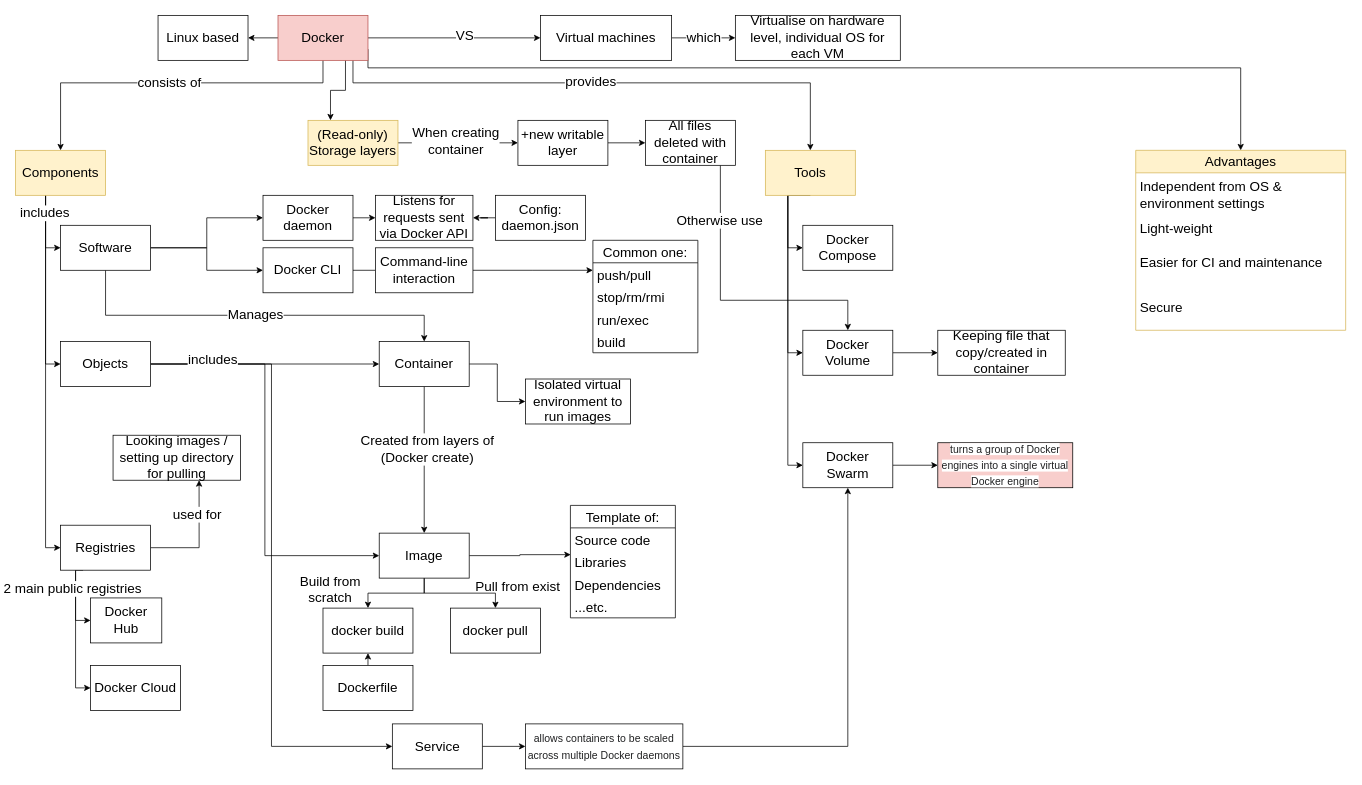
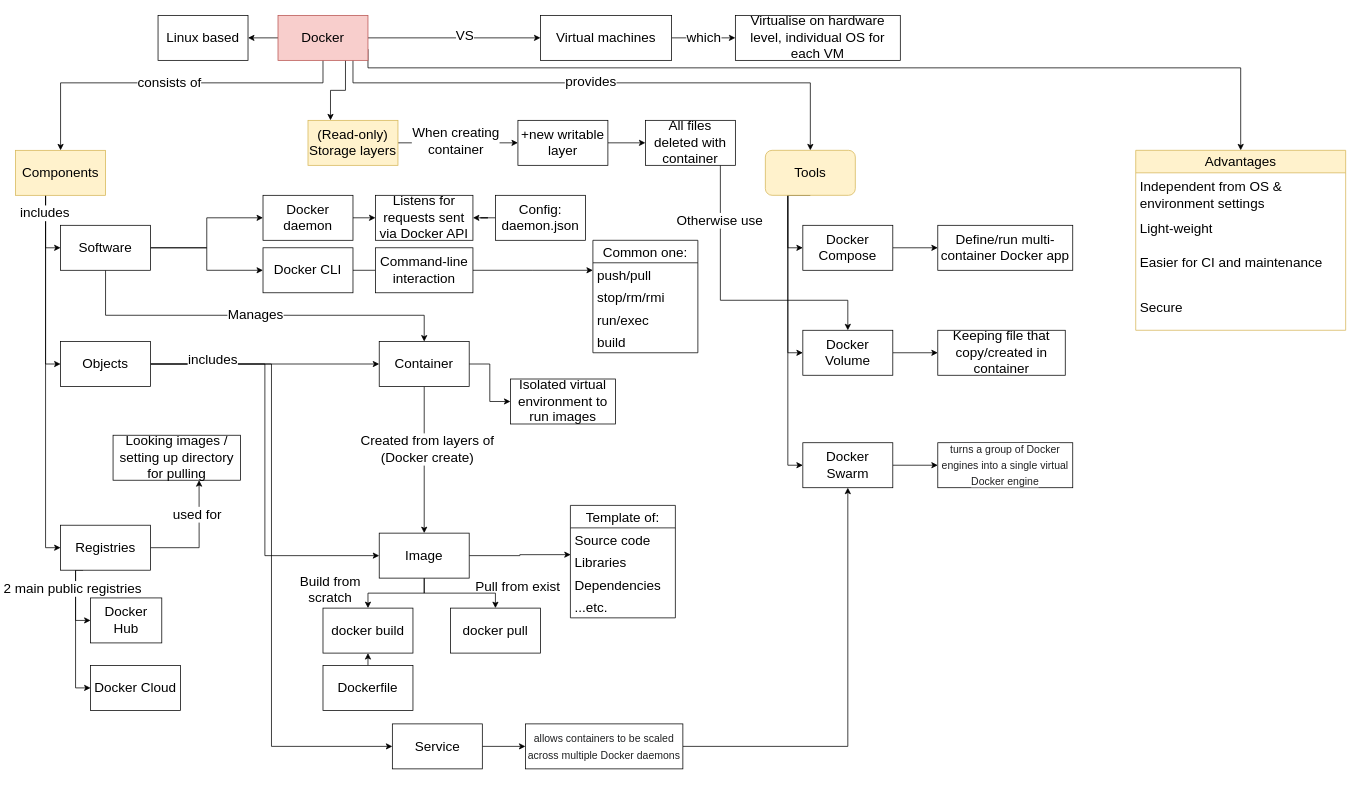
(810, 173) -> (810, 173)
none -> (913, 248)
none -> (1005, 248)
(578, 402) -> (563, 402)
(1005, 465) -> (1005, 465)
